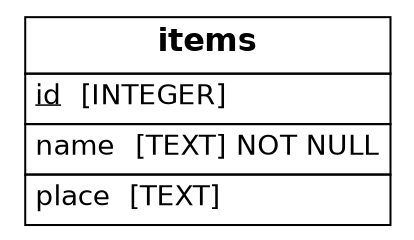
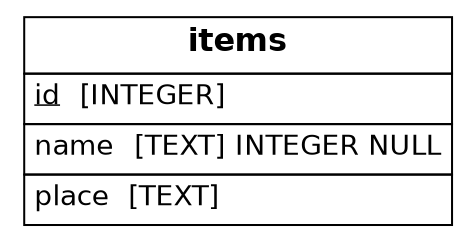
(304, 146) -> (334, 146)
